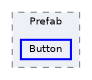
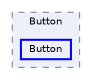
(46, 22) -> (46, 22)
